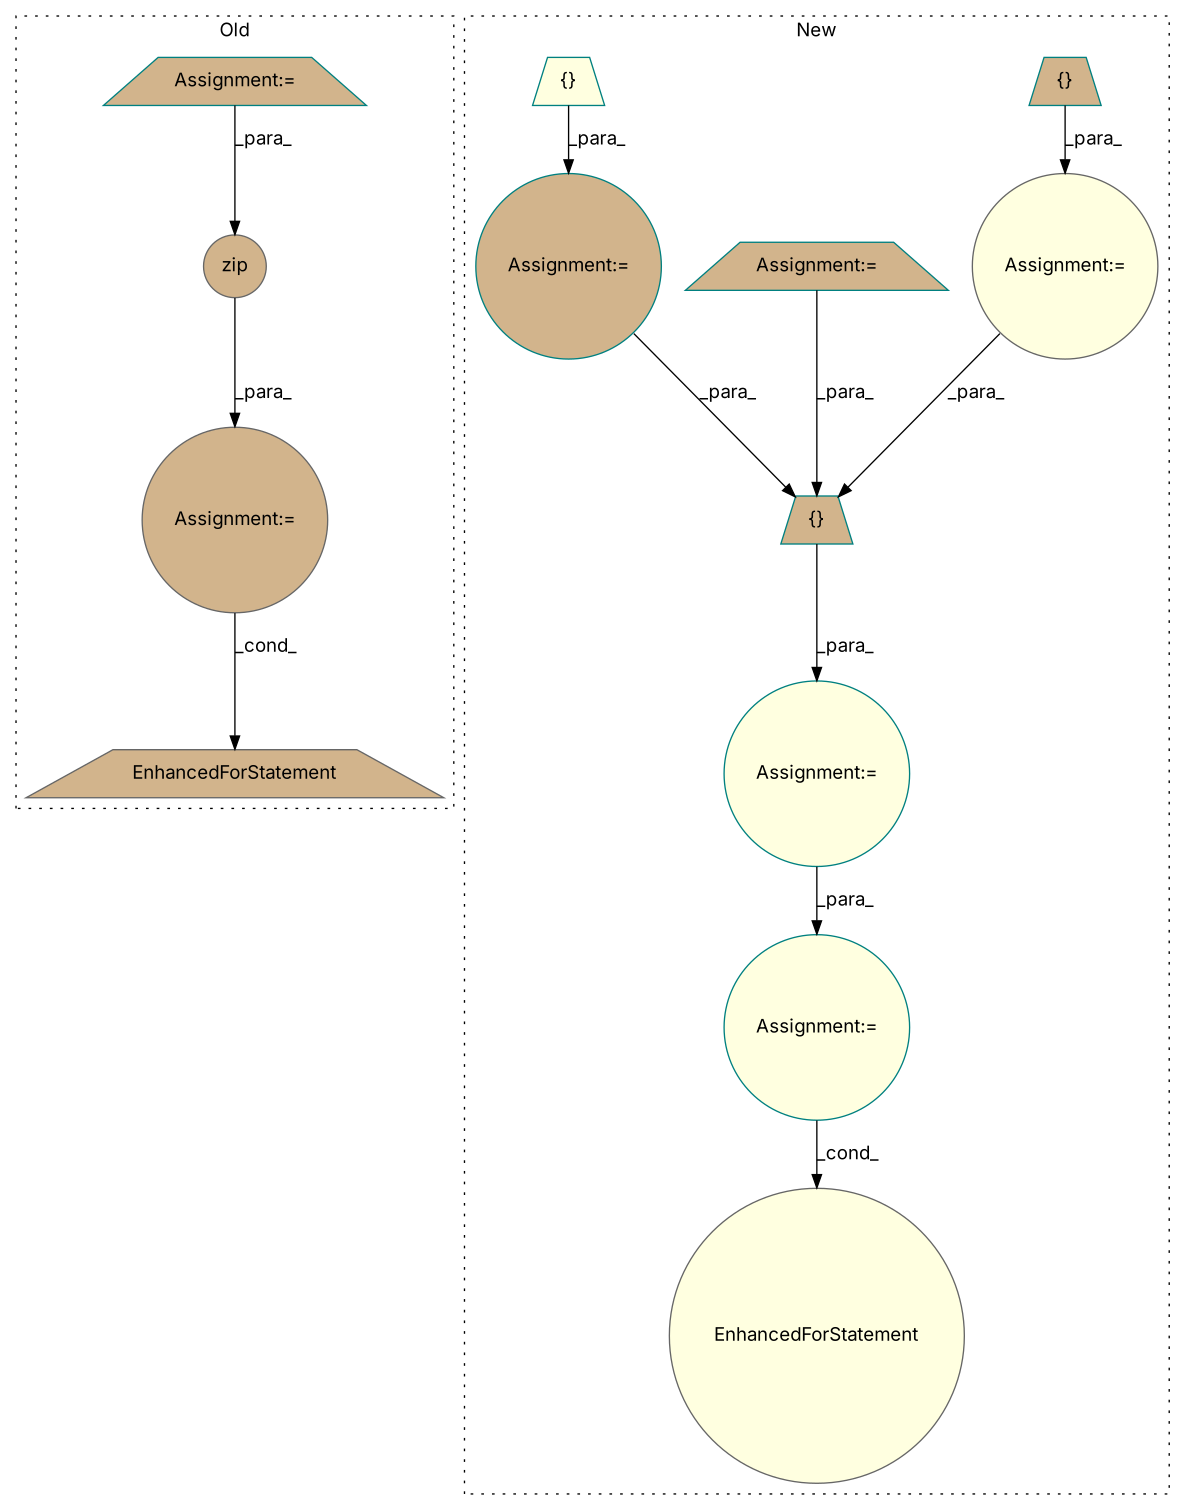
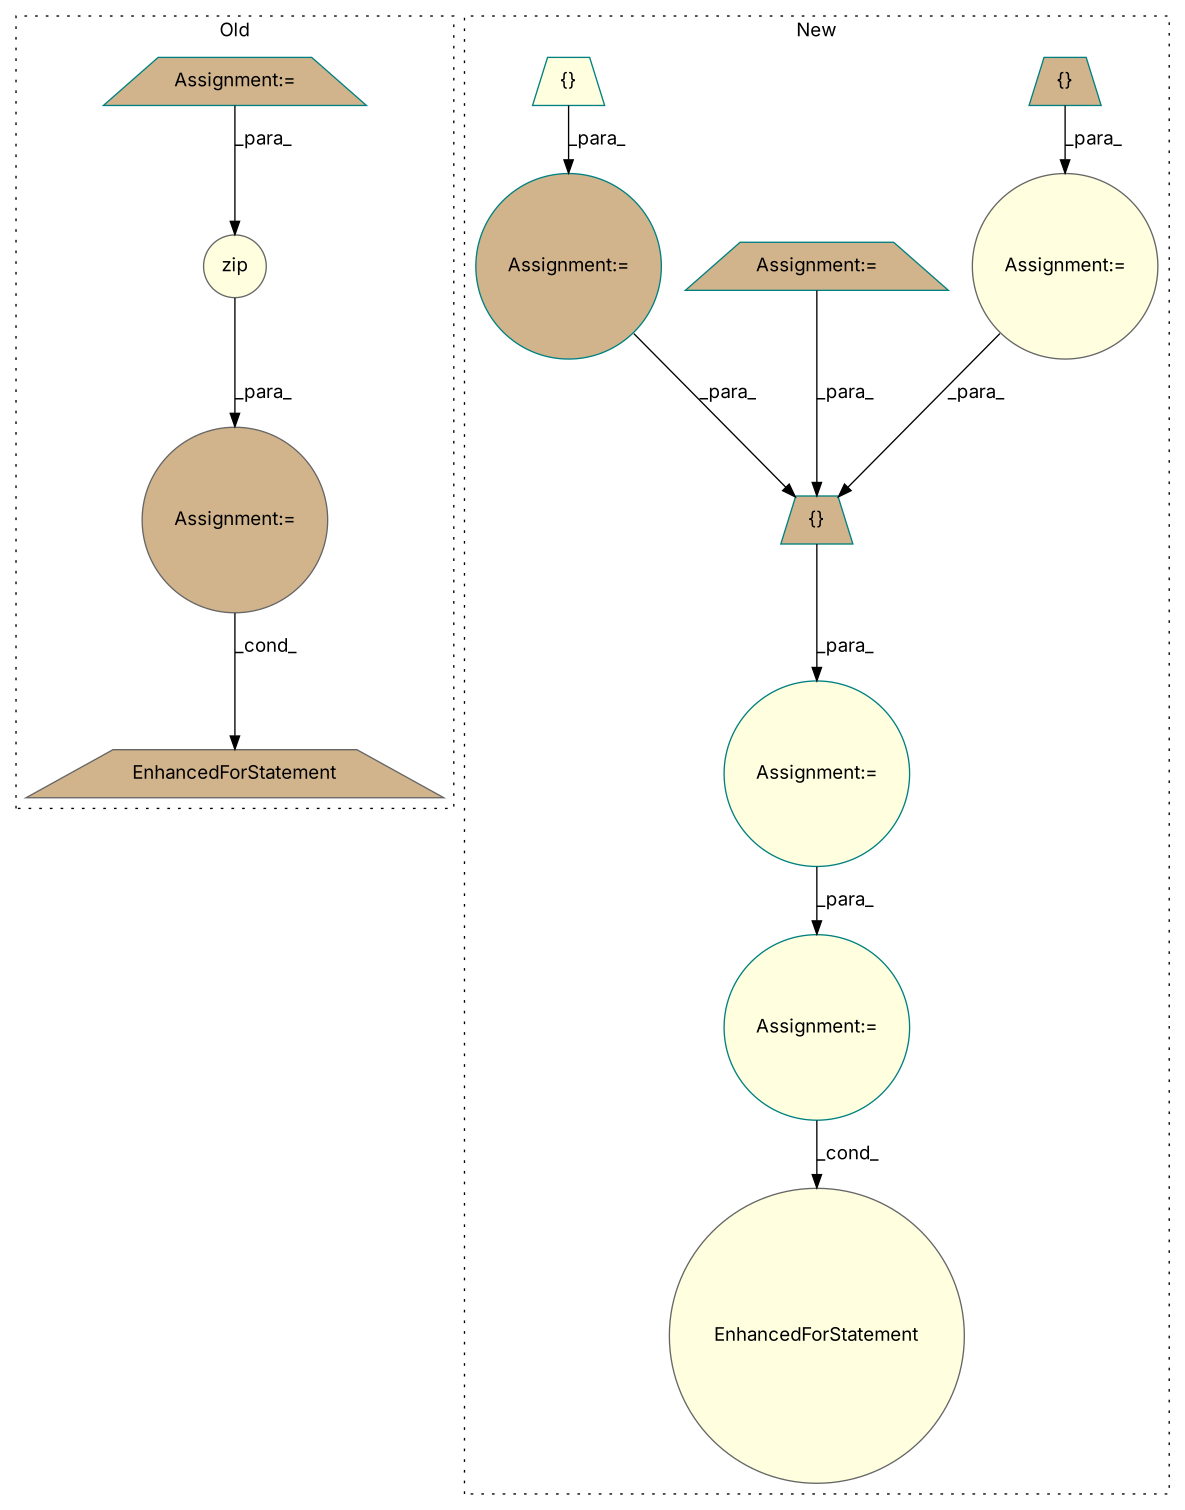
(235, 266) -> (235, 266)
